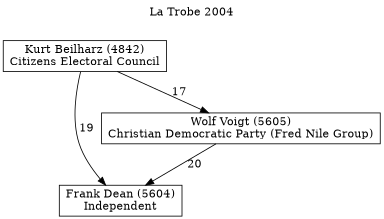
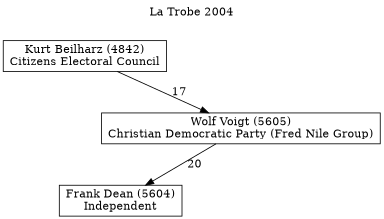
(76, 128) -> none
